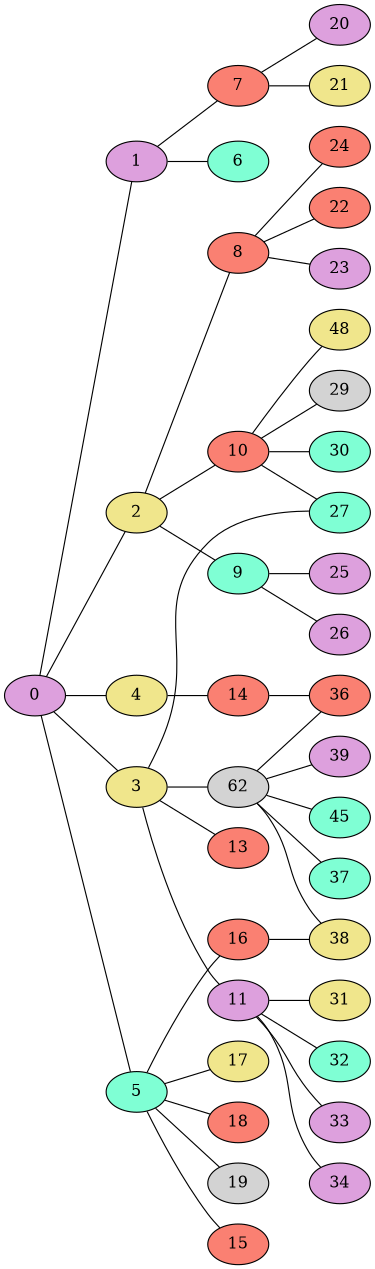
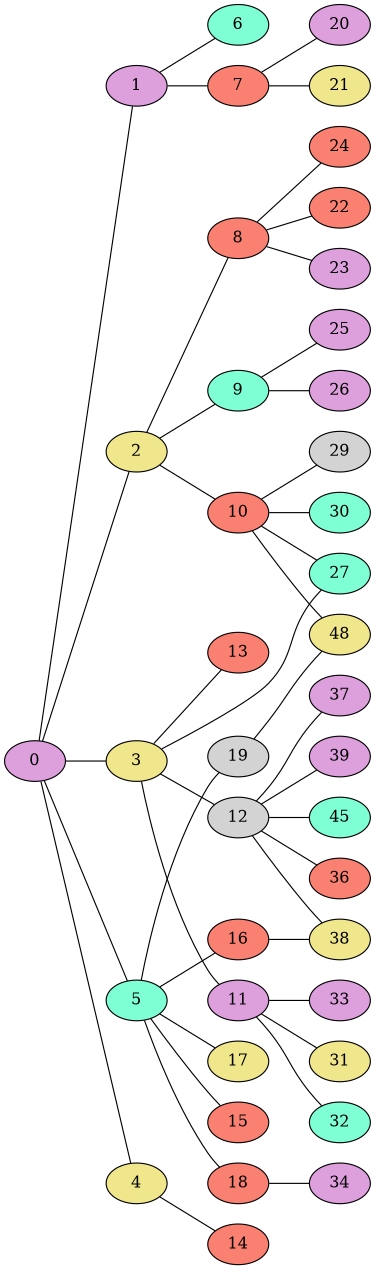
none -> (287, 695)
(289, 696) -> none
(238, 787) -> (238, 818)
(340, 878) -> (340, 696)
(289, 1092) -> (289, 1183)
